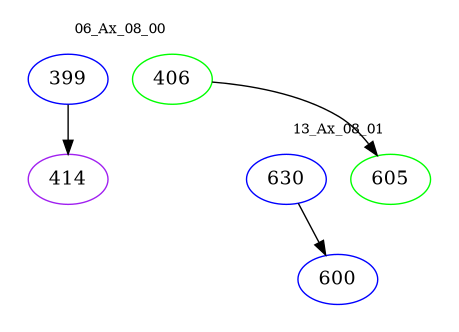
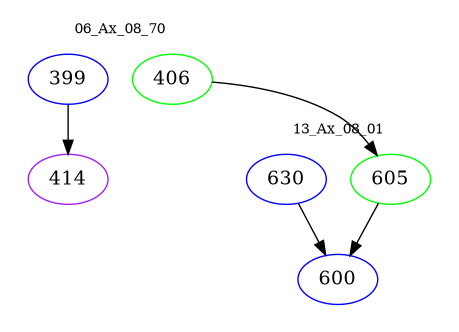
(120, 30) -> (120, 30)
none -> (368, 223)
